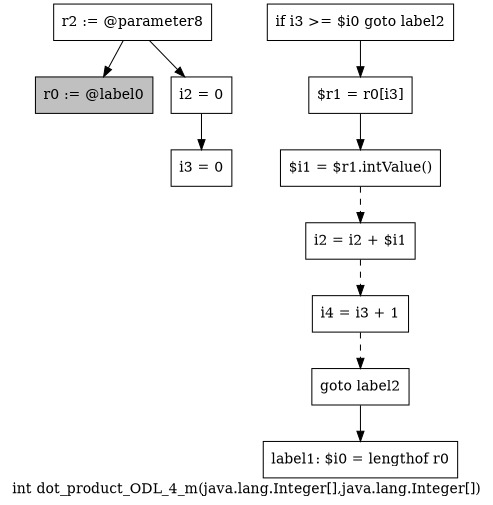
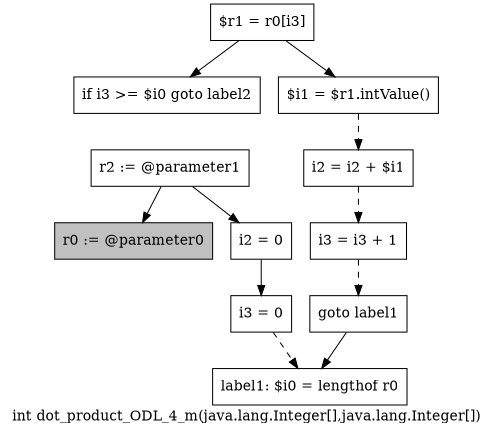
(133, 22) -> (170, 168)
(360, 54) -> (219, 56)
(94, 95) -> (134, 241)
(360, 314) -> (358, 241)
none -> (283, 346)
(360, 387) -> (358, 314)
